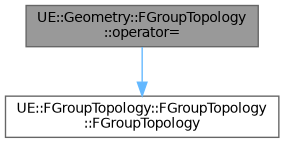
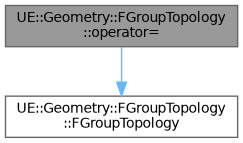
(142, 117) -> (122, 117)
